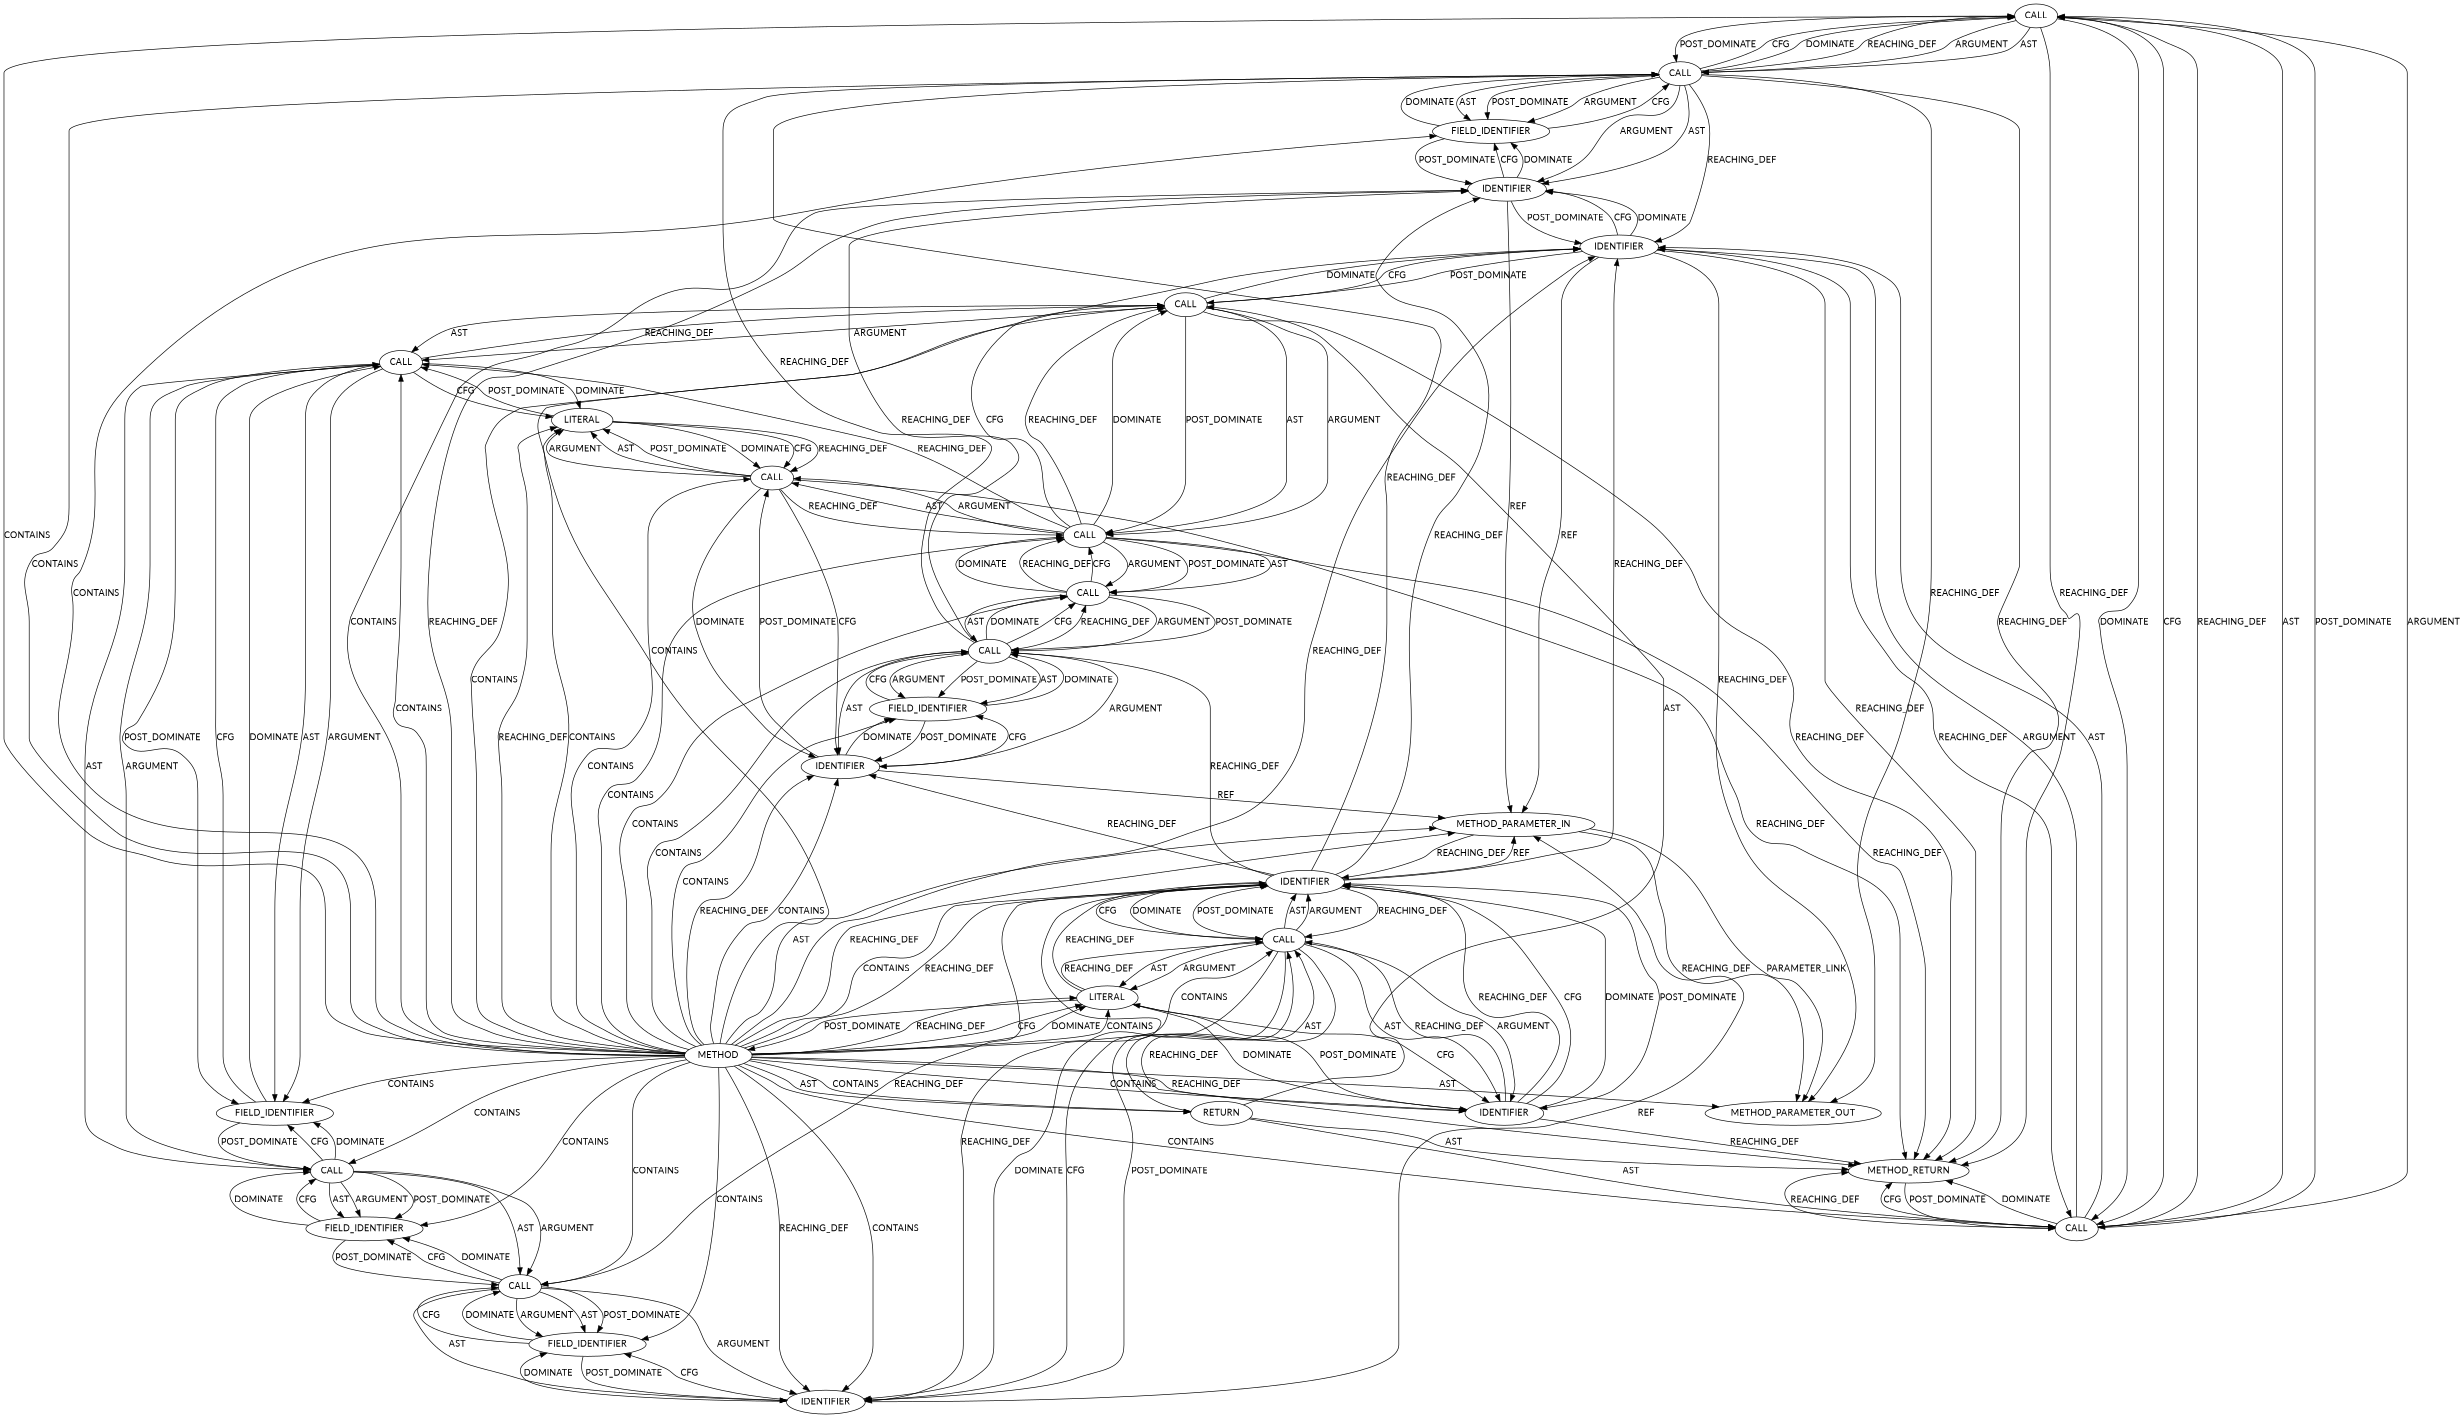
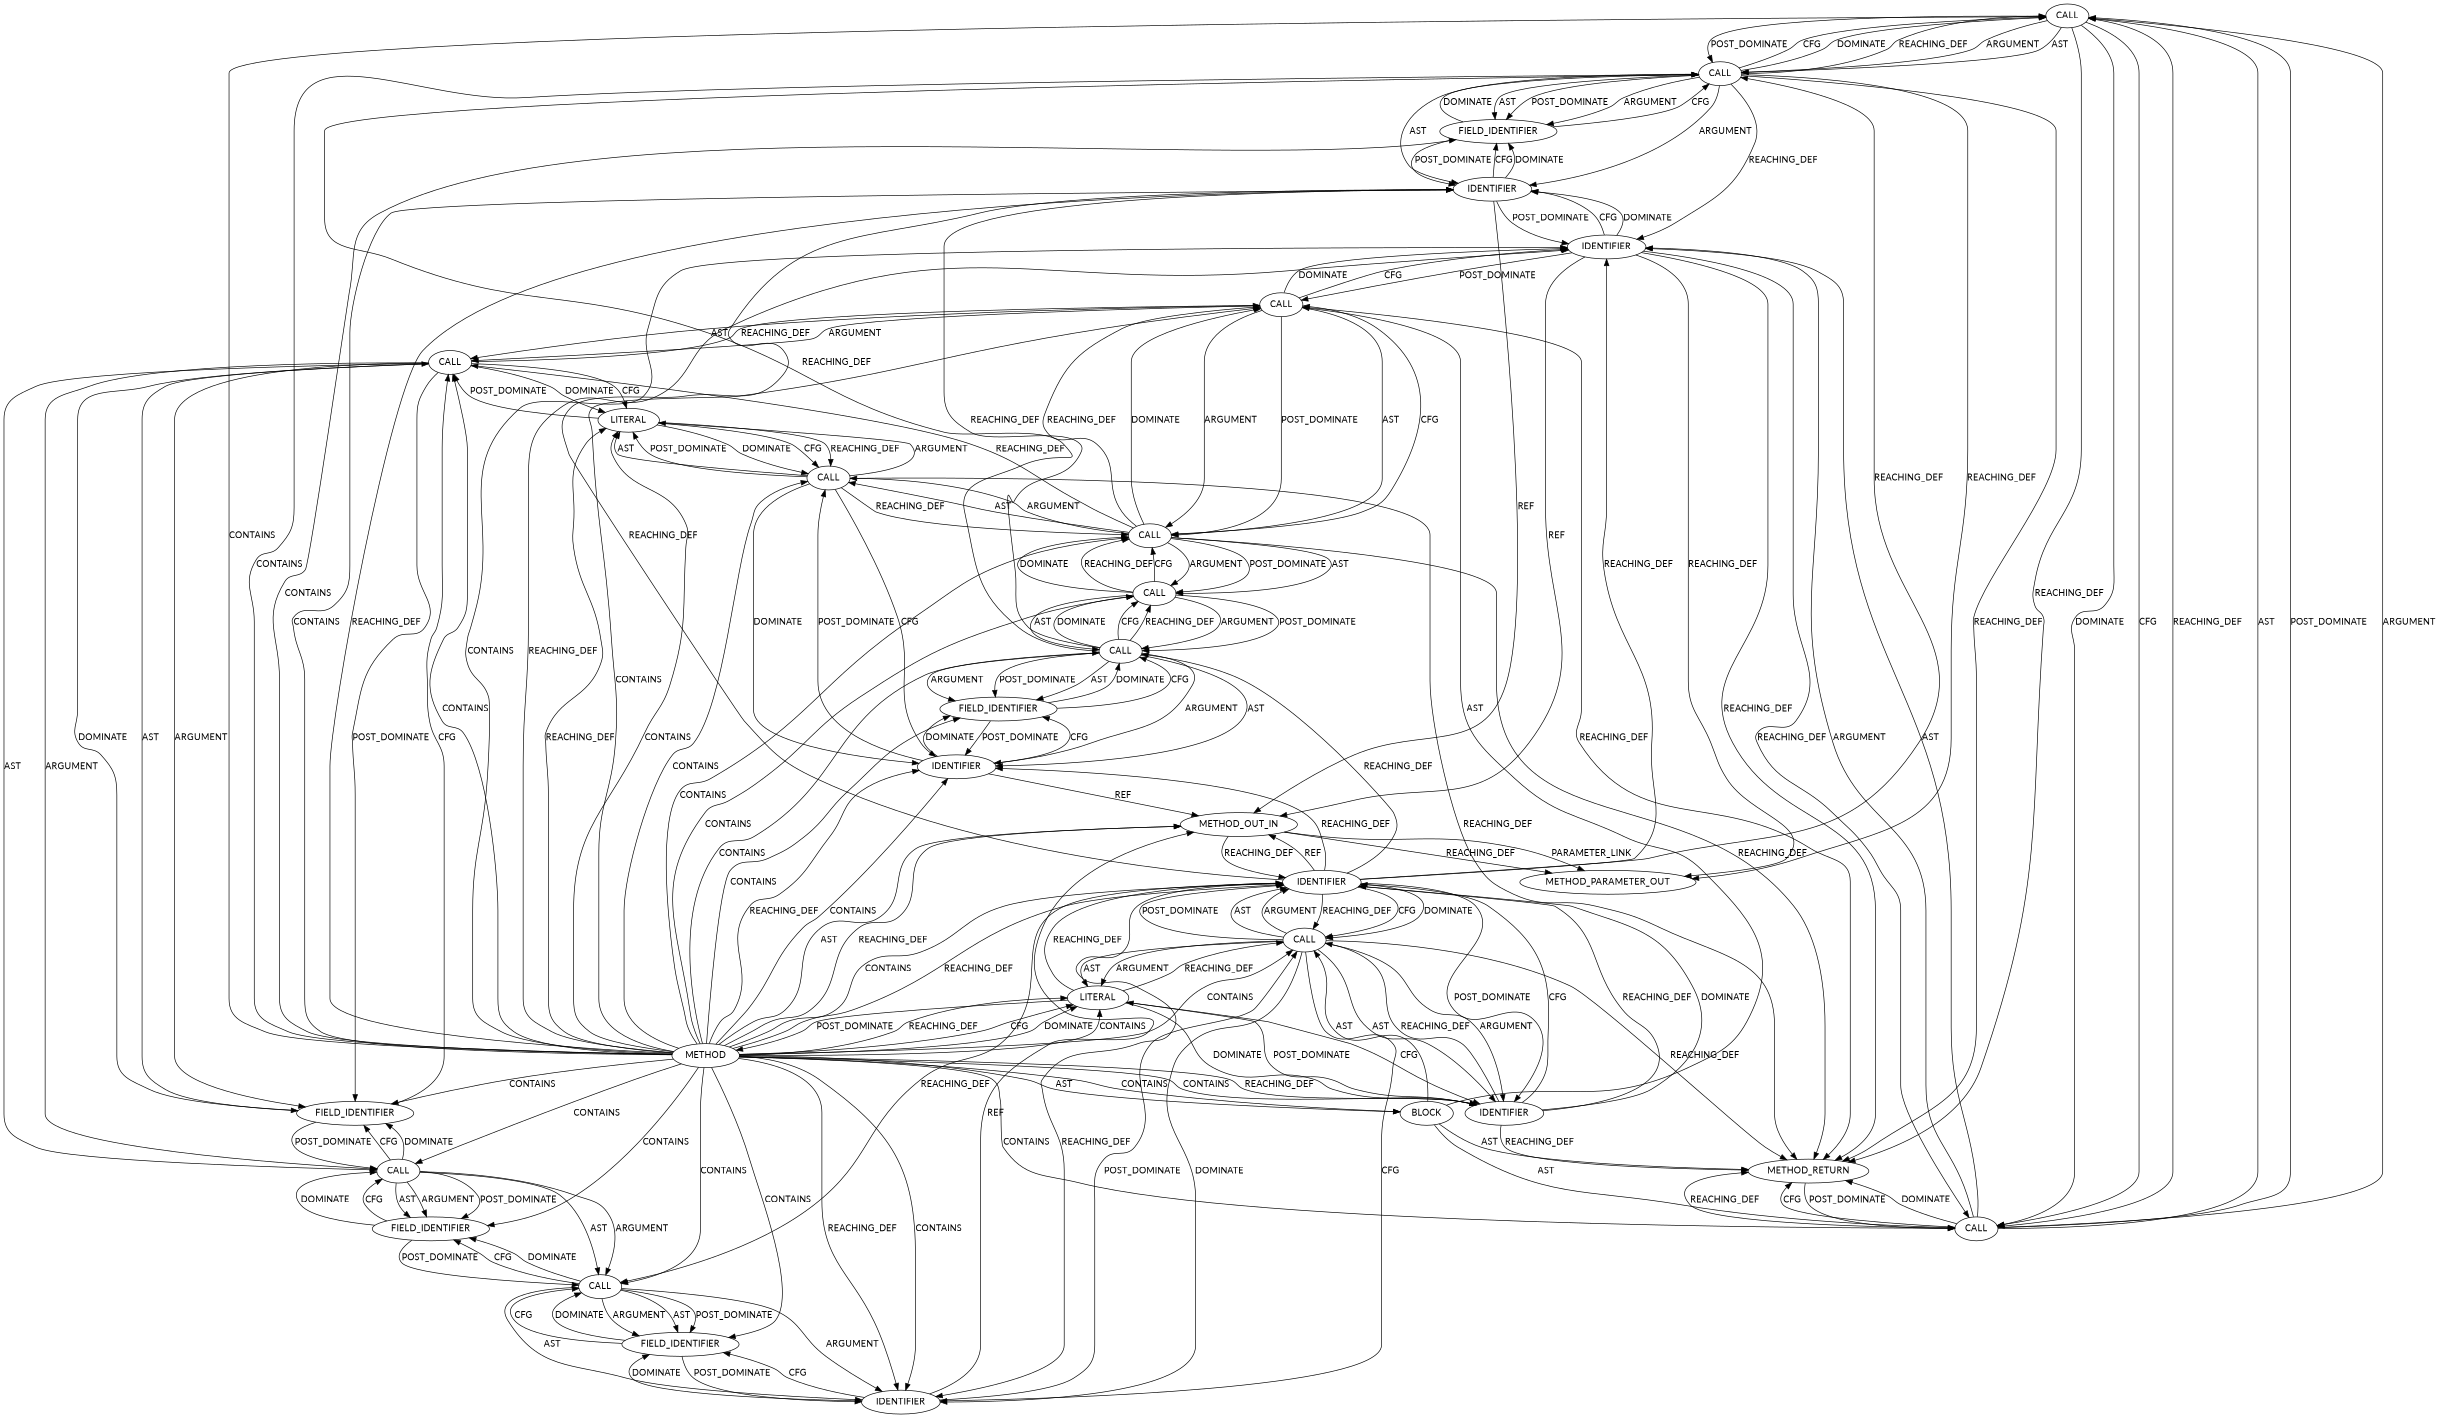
(1514, 825) -> (1239, 825)
(1232, 1079) -> none
(1222, 1113) -> (1427, 1113)
